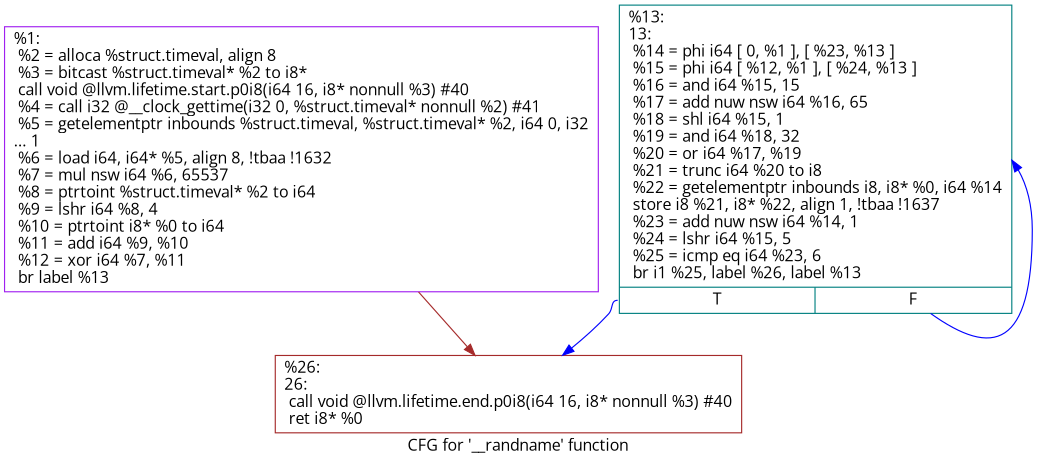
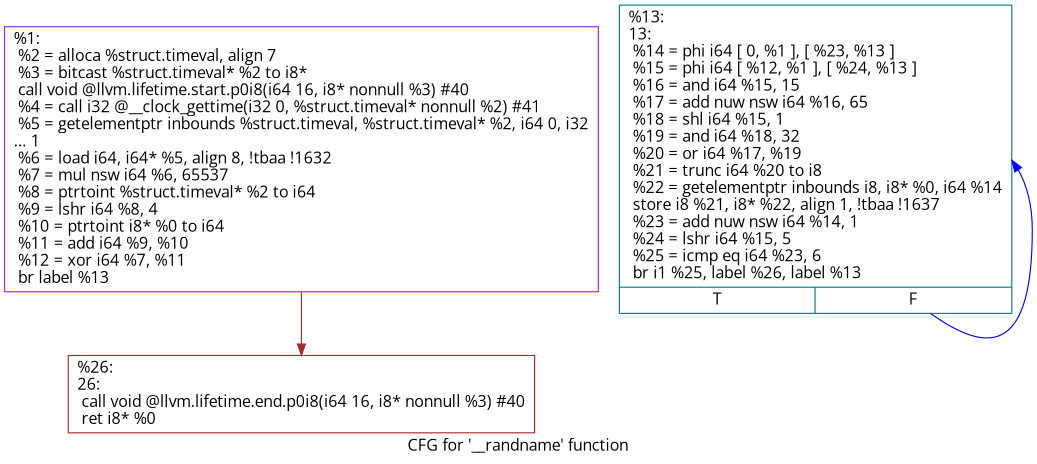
(146, 56) -> (146, 56)
(597, 326) -> none
